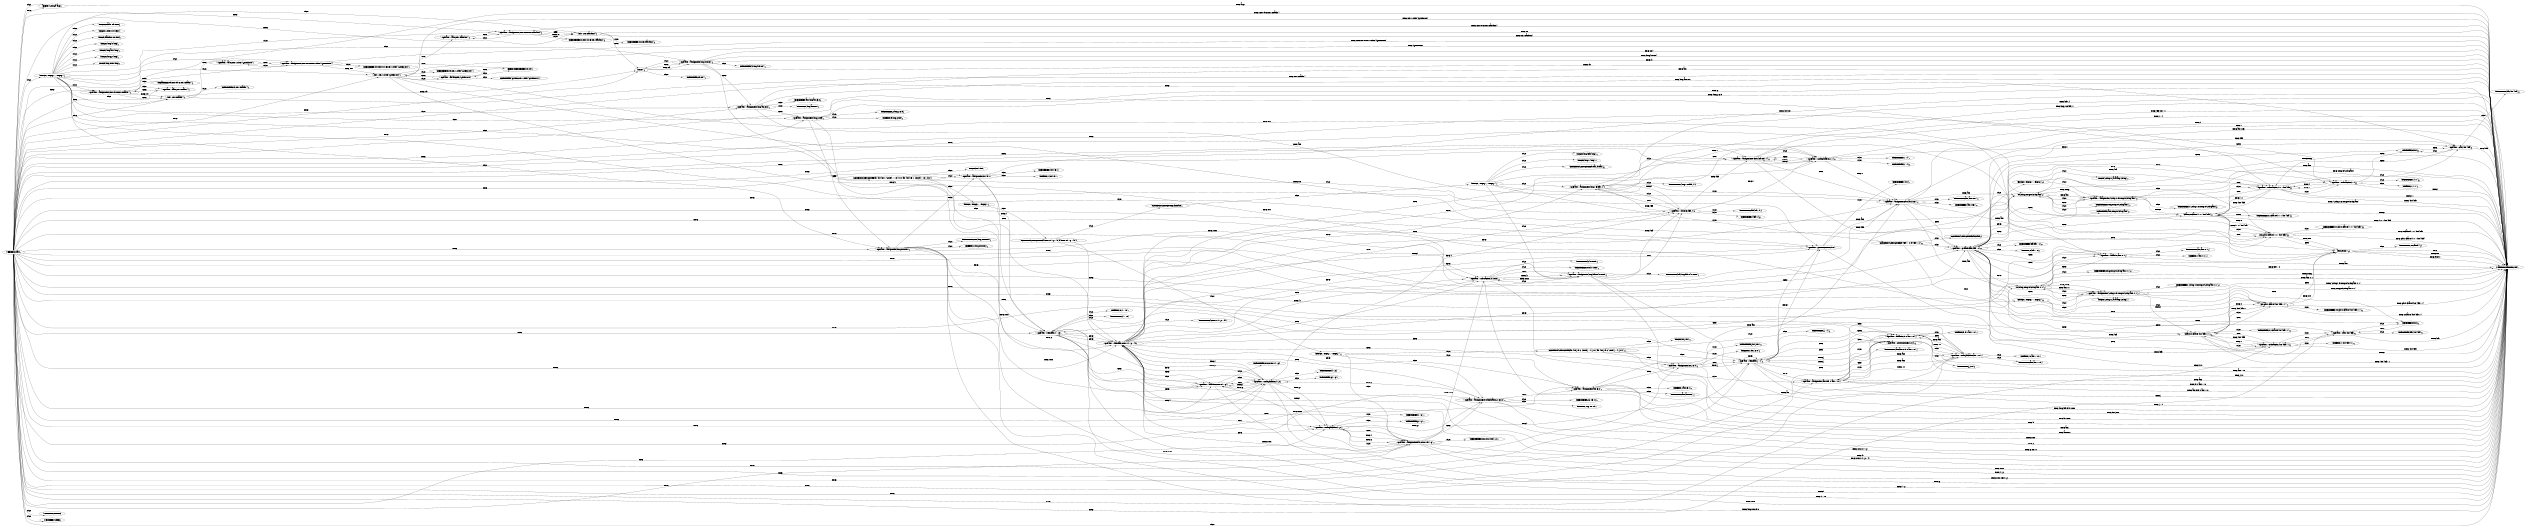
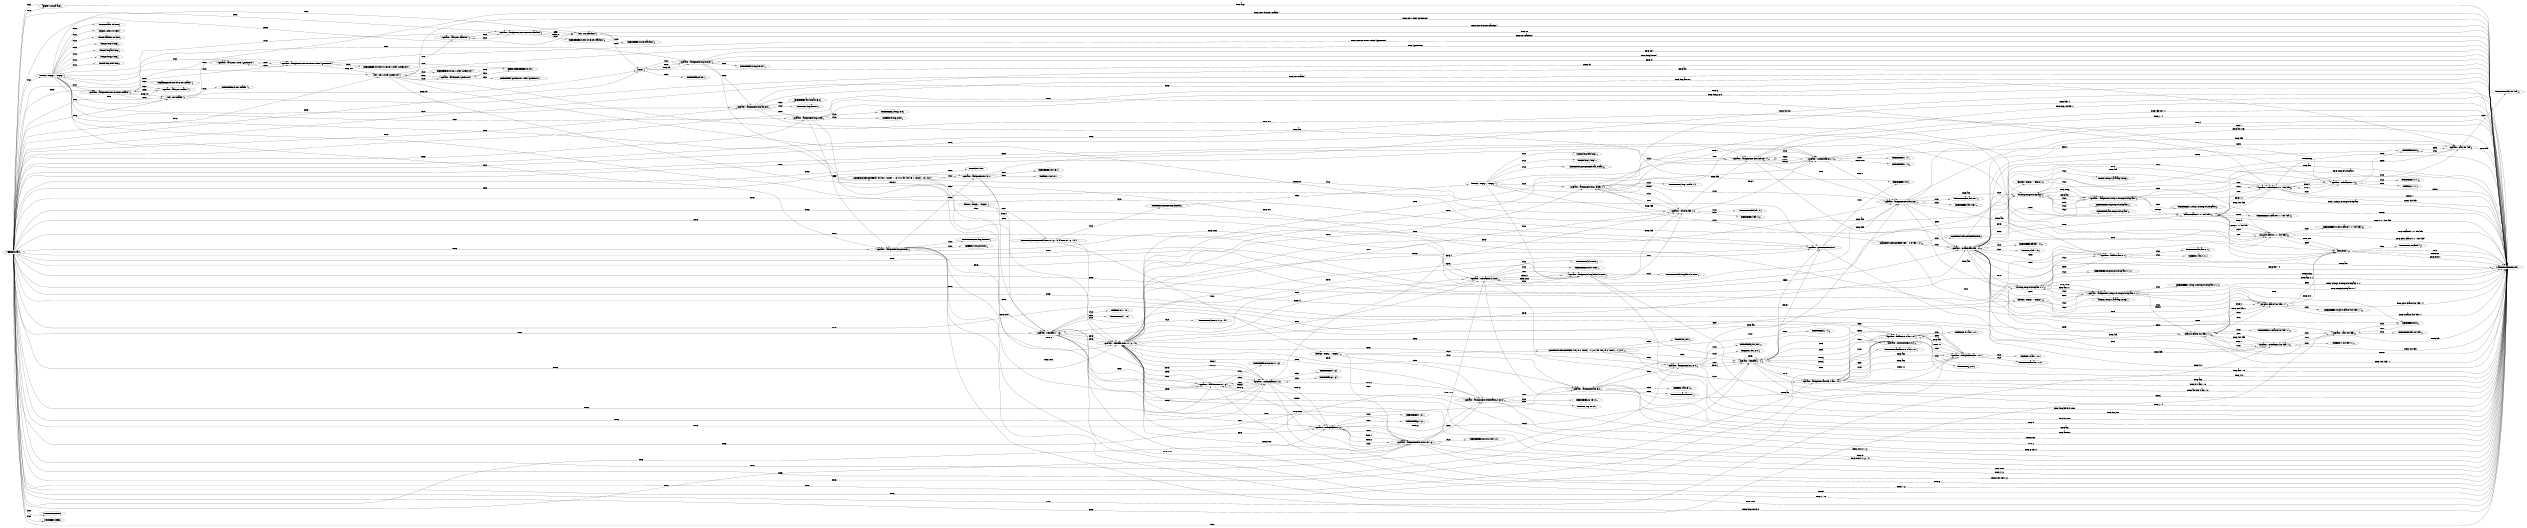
(1289, 145) -> (1326, 132)
(1860, 160) -> (1860, 160)
